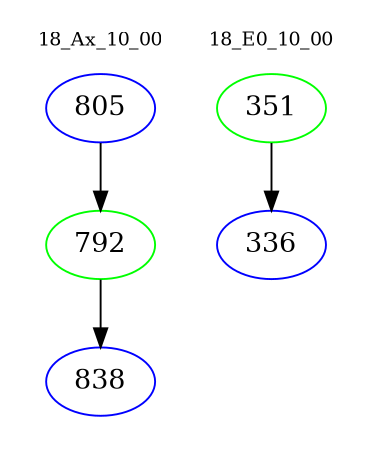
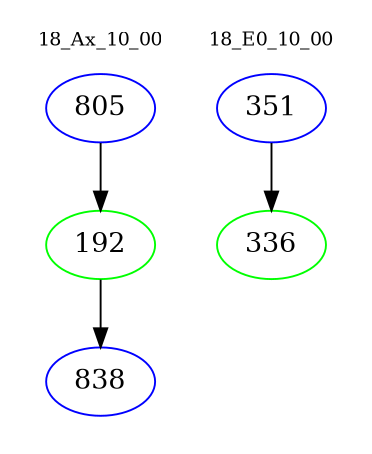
(272, 108) -> (272, 108)
(101, 245) -> (101, 245)
(272, 245) -> (272, 245)
